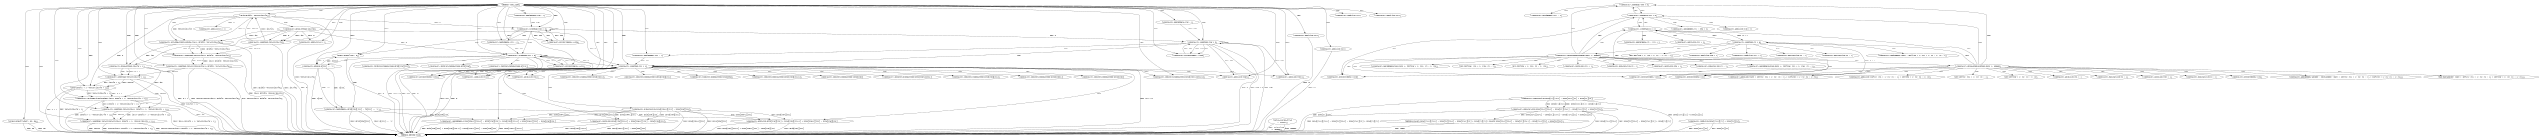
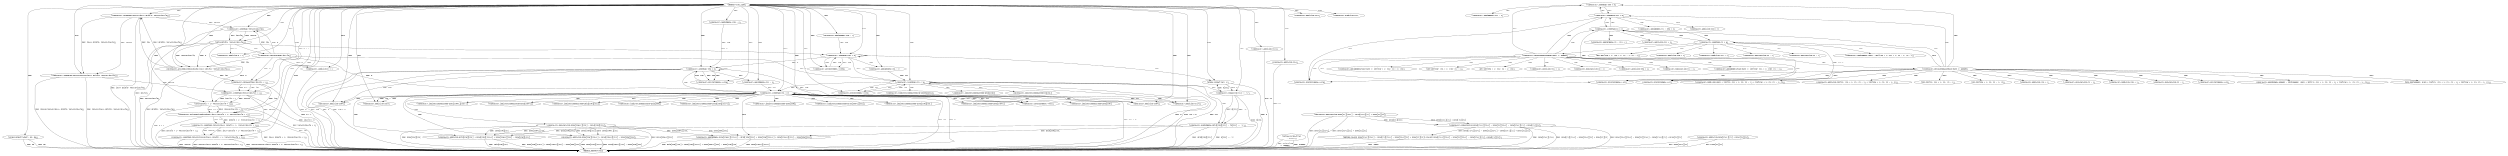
(870, 7) -> (473, 6)
(1742, 36) -> (1707, 36)
(101, 42) -> (304, 49)
(238, 49) -> (193, 22)
